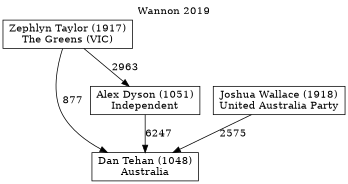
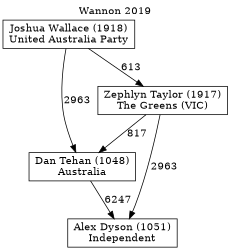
none -> (113, 65)
(73, 100) -> (137, 134)
(145, 130) -> (100, 197)
(233, 134) -> (77, 100)
